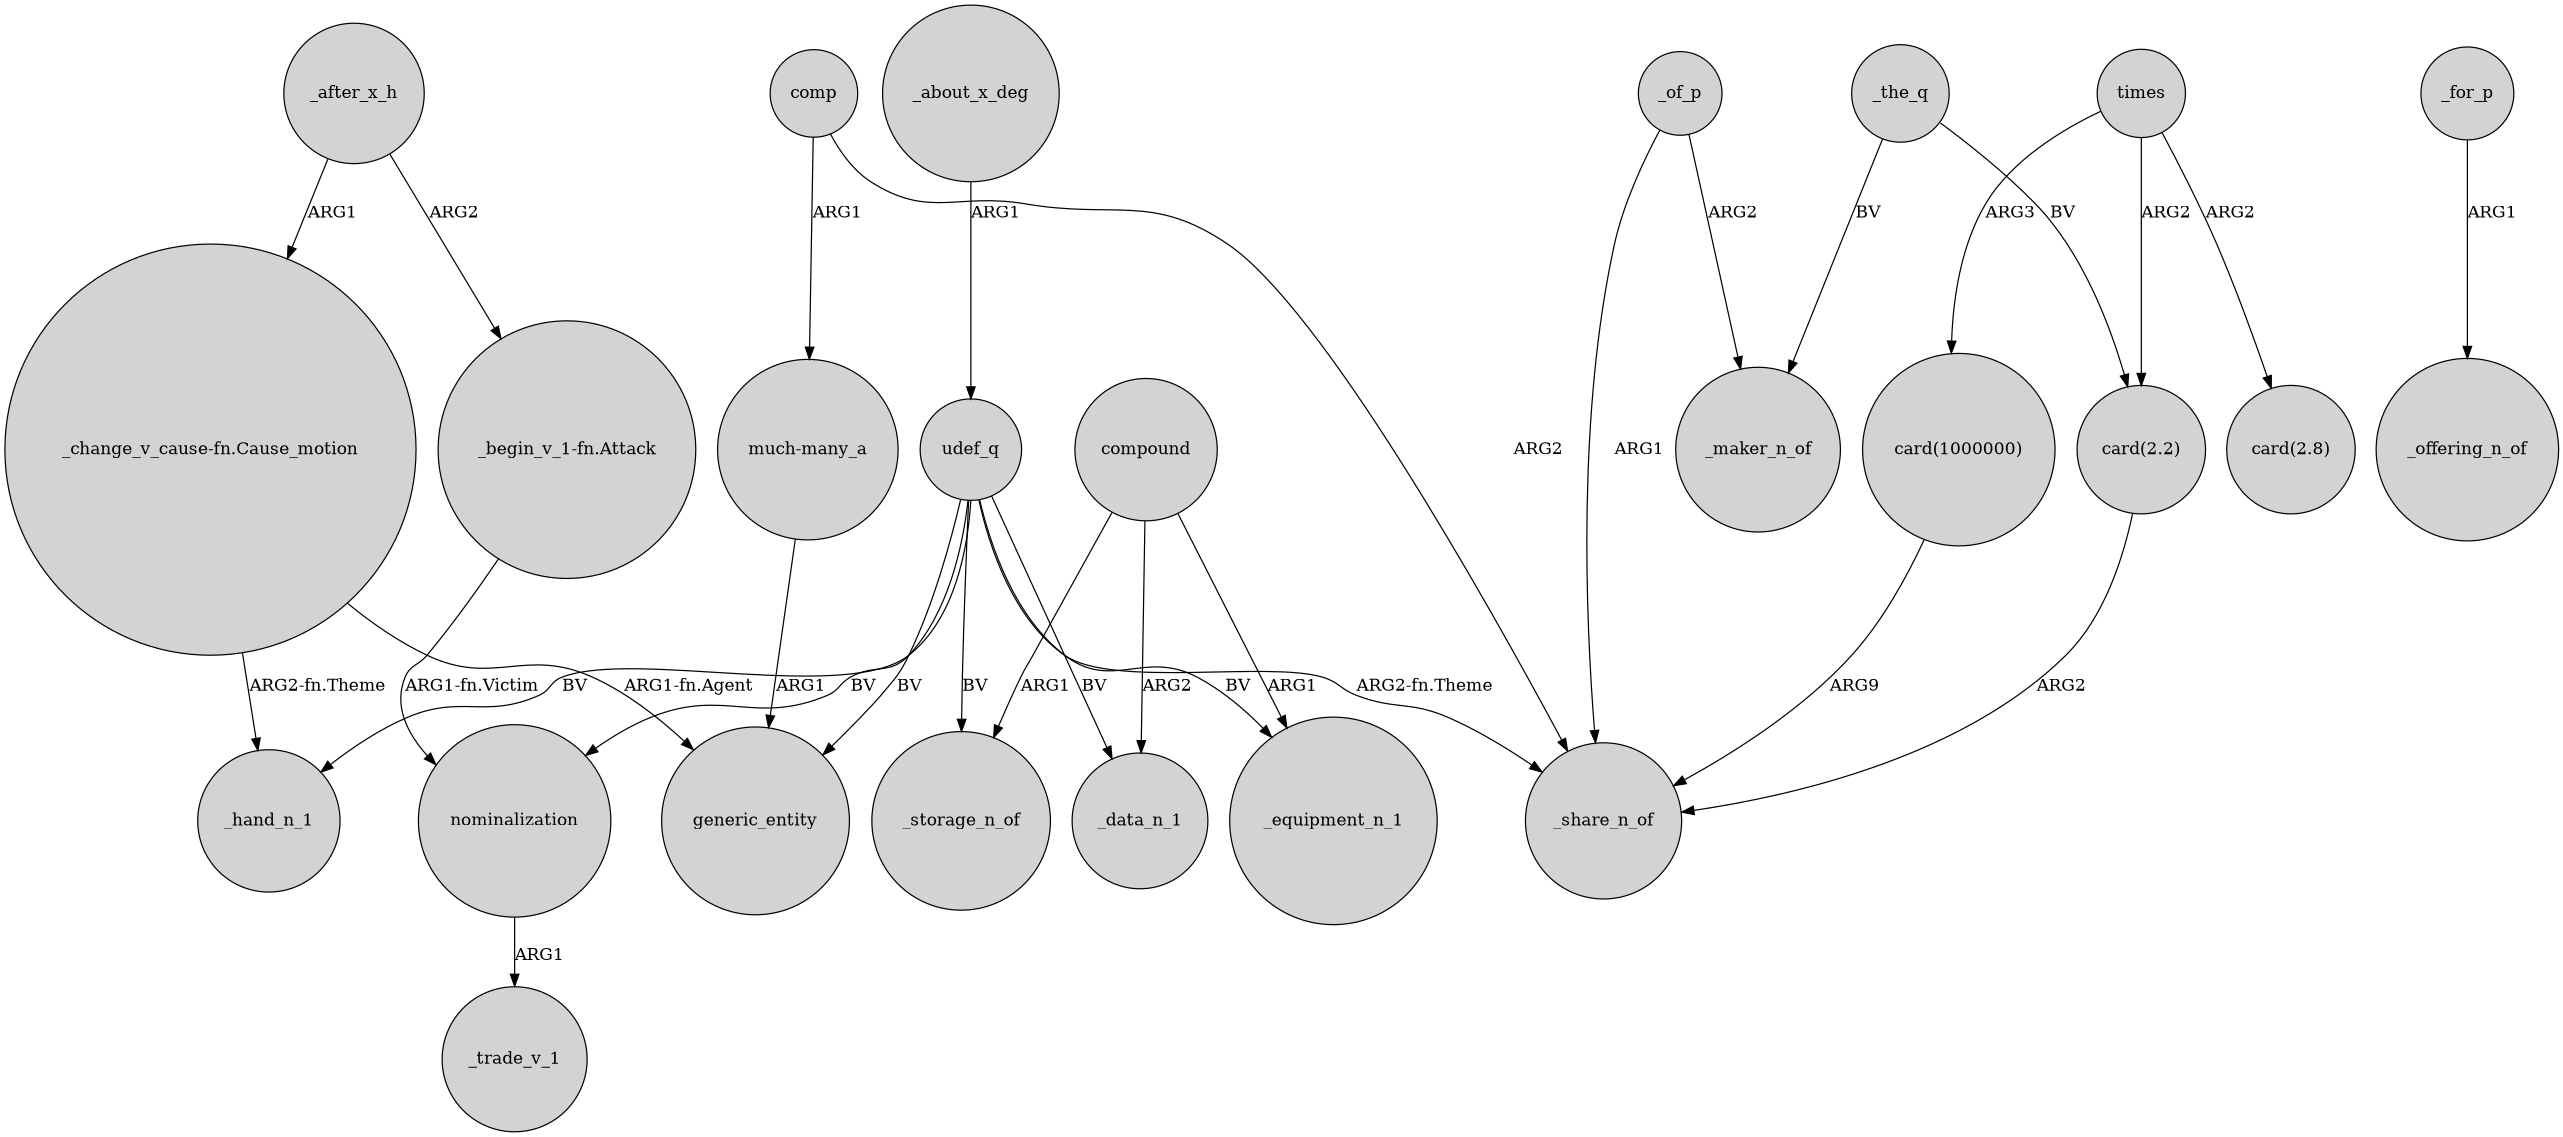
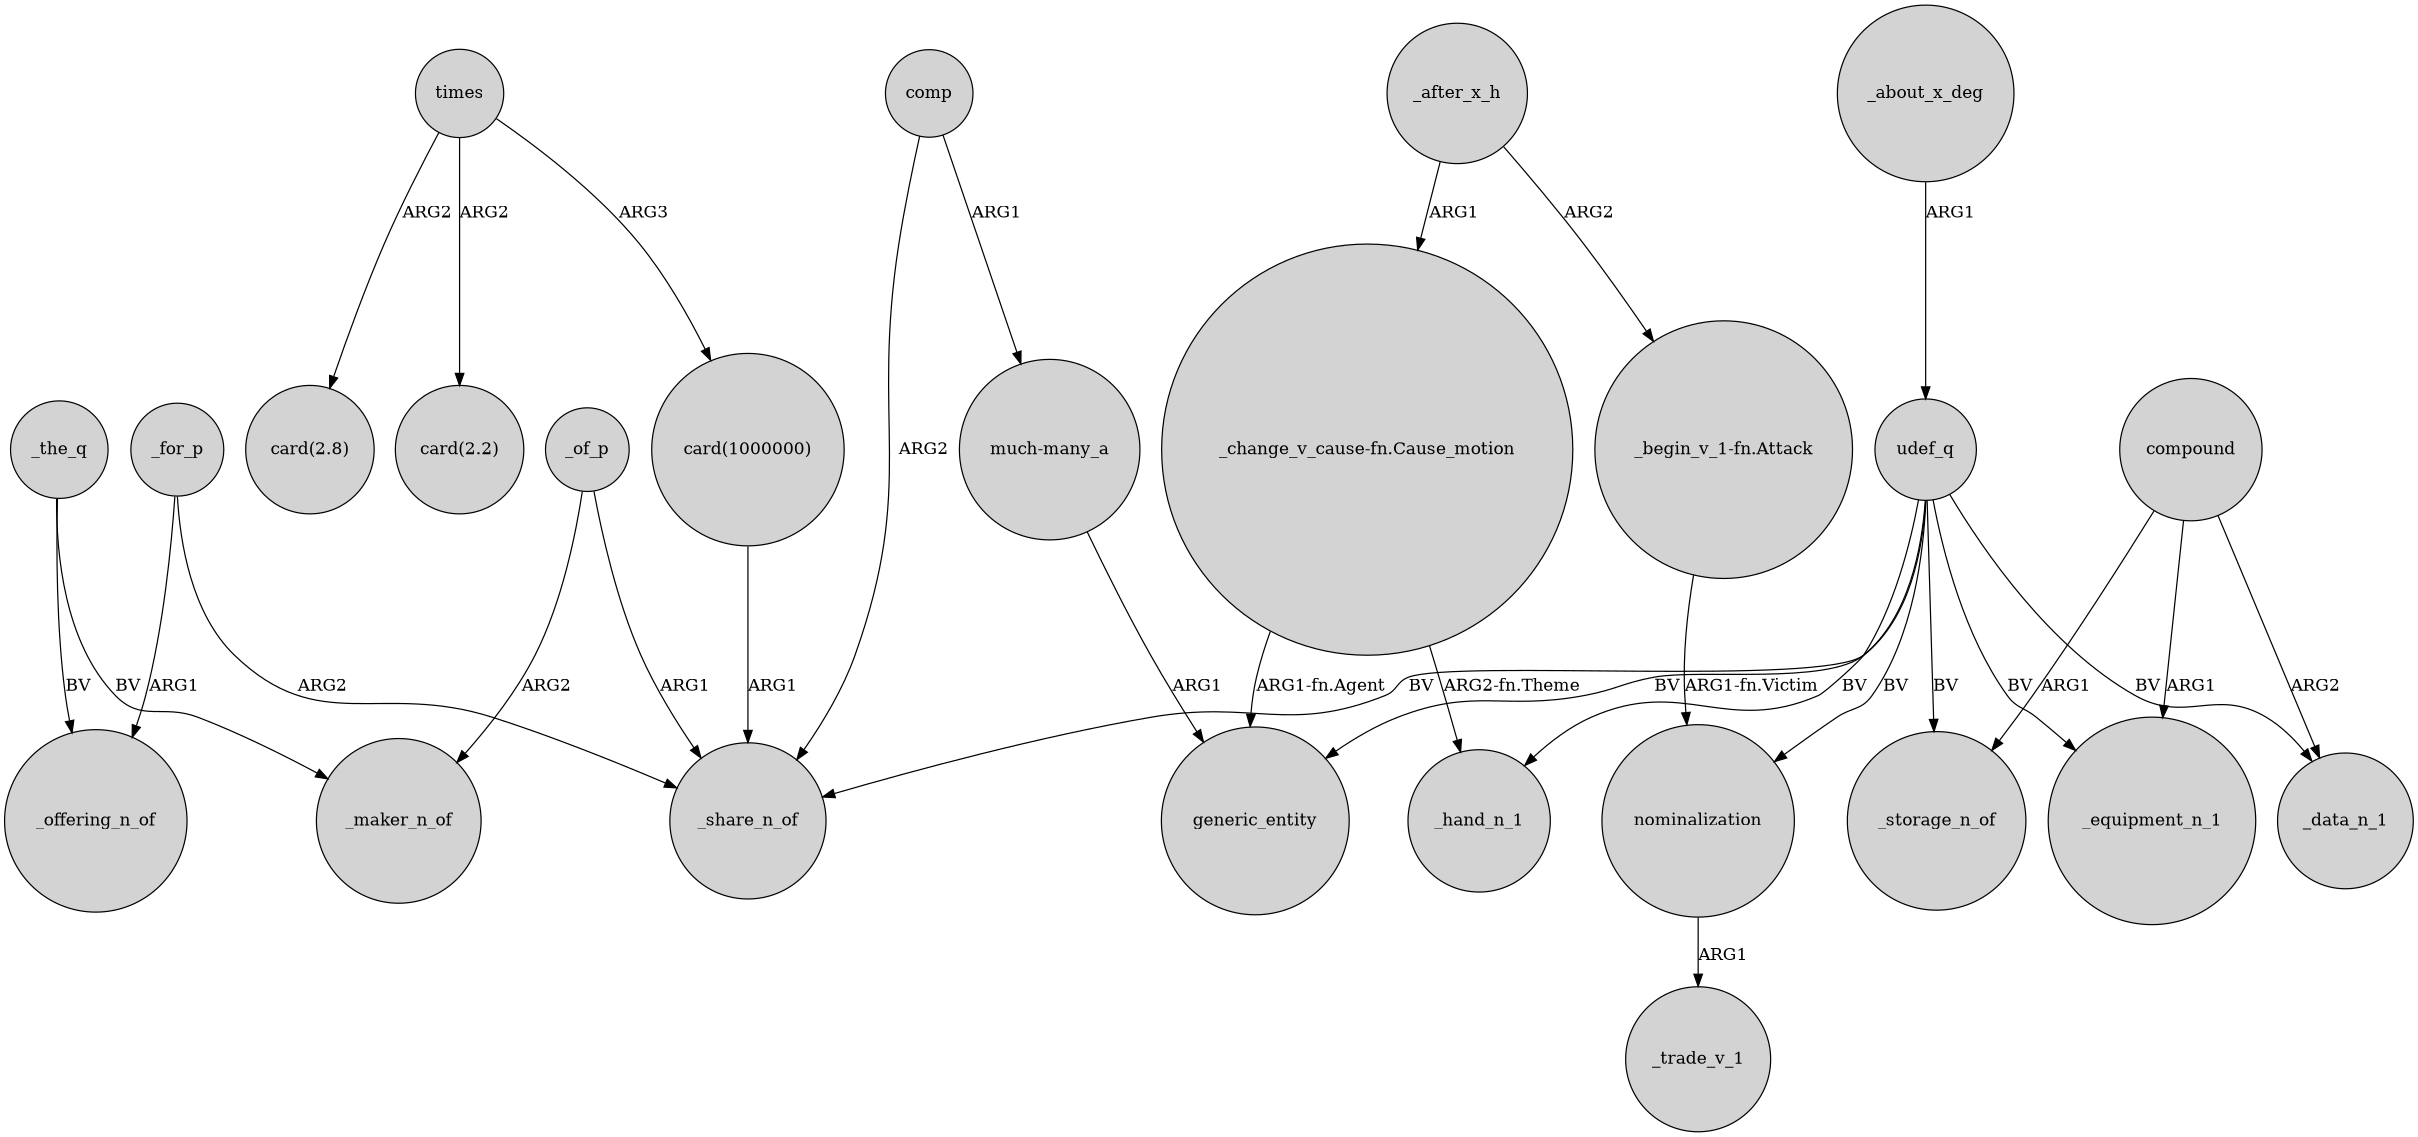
(2058, 231) -> (58, 610)
(1425, 686) -> (1421, 686)
(1855, 686) -> (773, 686)
(1964, 727) -> (364, 704)
